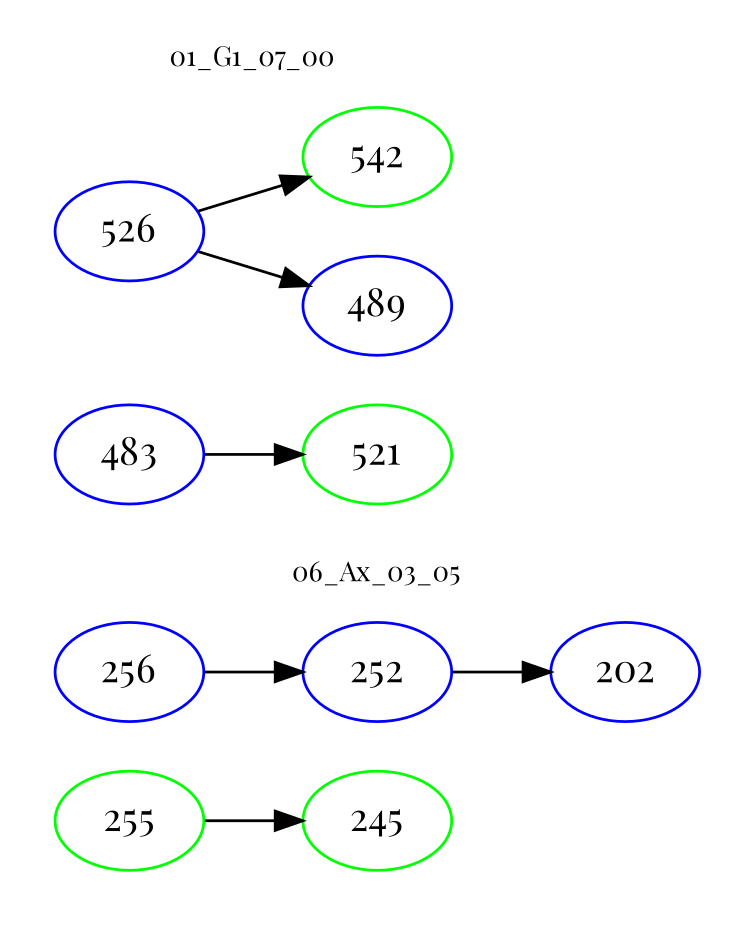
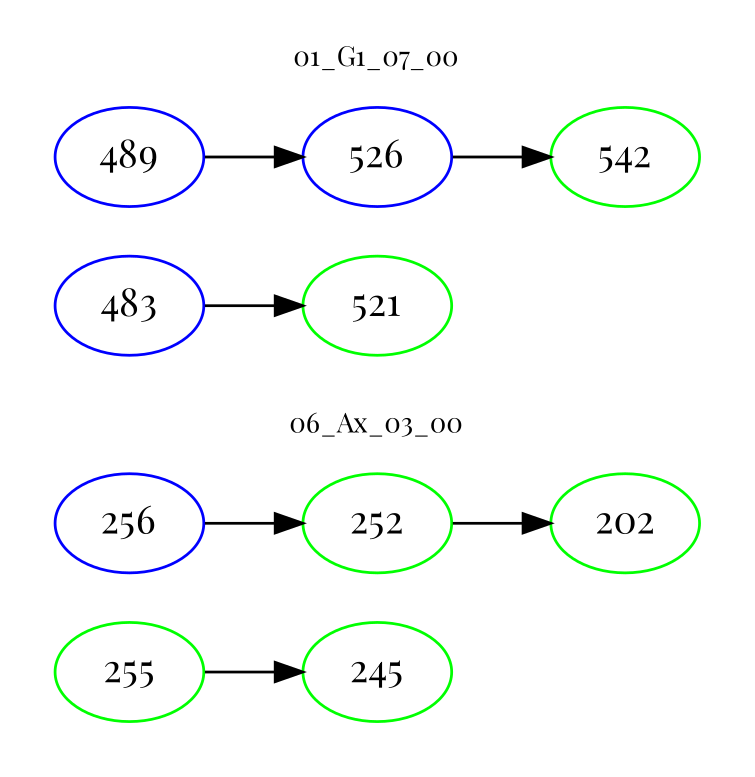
(240, 265) -> (240, 157)
(377, 574) -> (377, 426)
(377, 672) -> (377, 523)
(625, 672) -> (625, 523)
